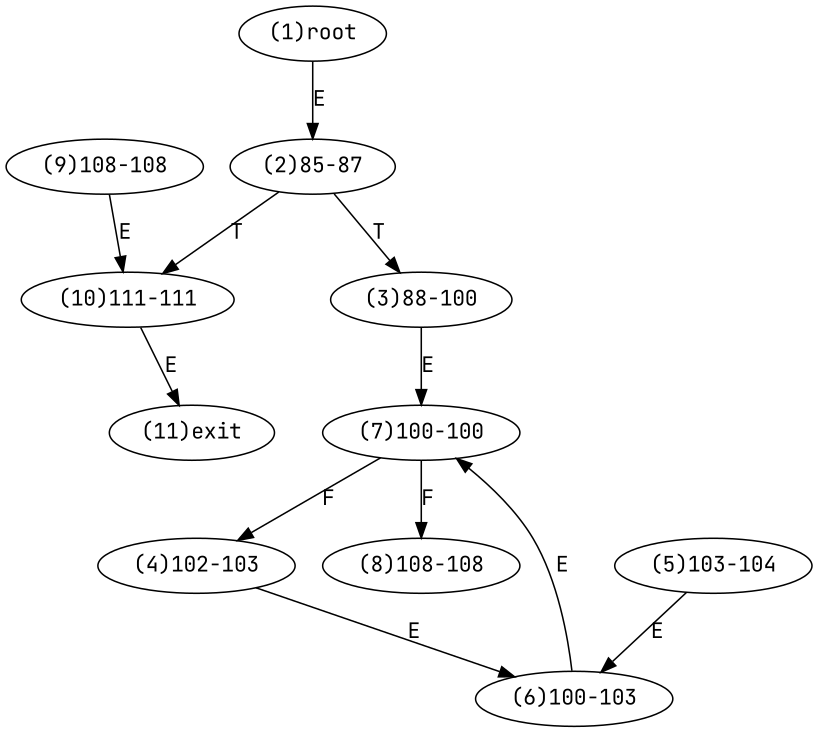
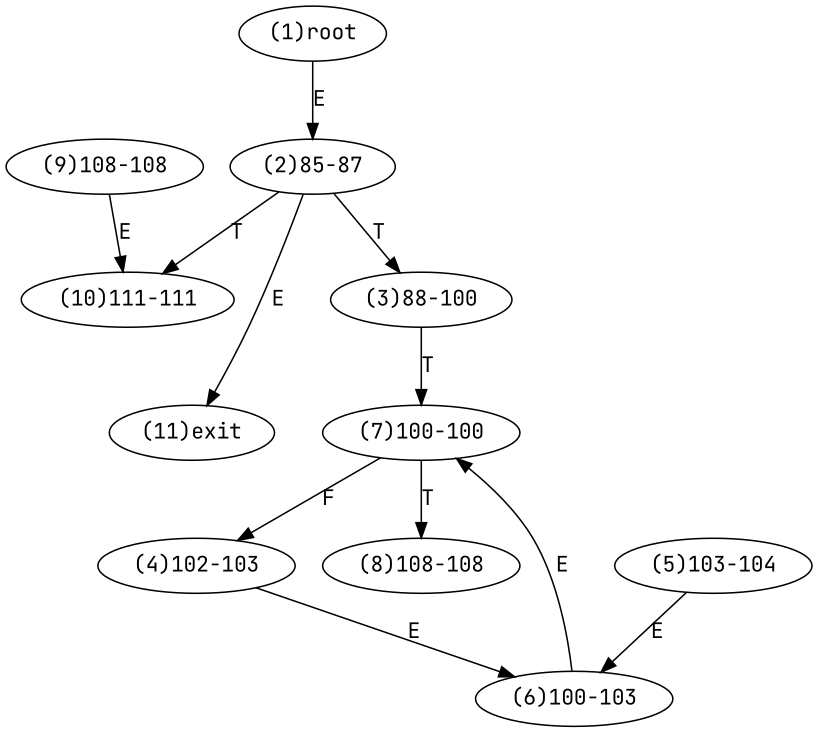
(156, 359) -> (263, 295)
(428, 366) -> (428, 366)
(428, 499) -> (428, 499)
